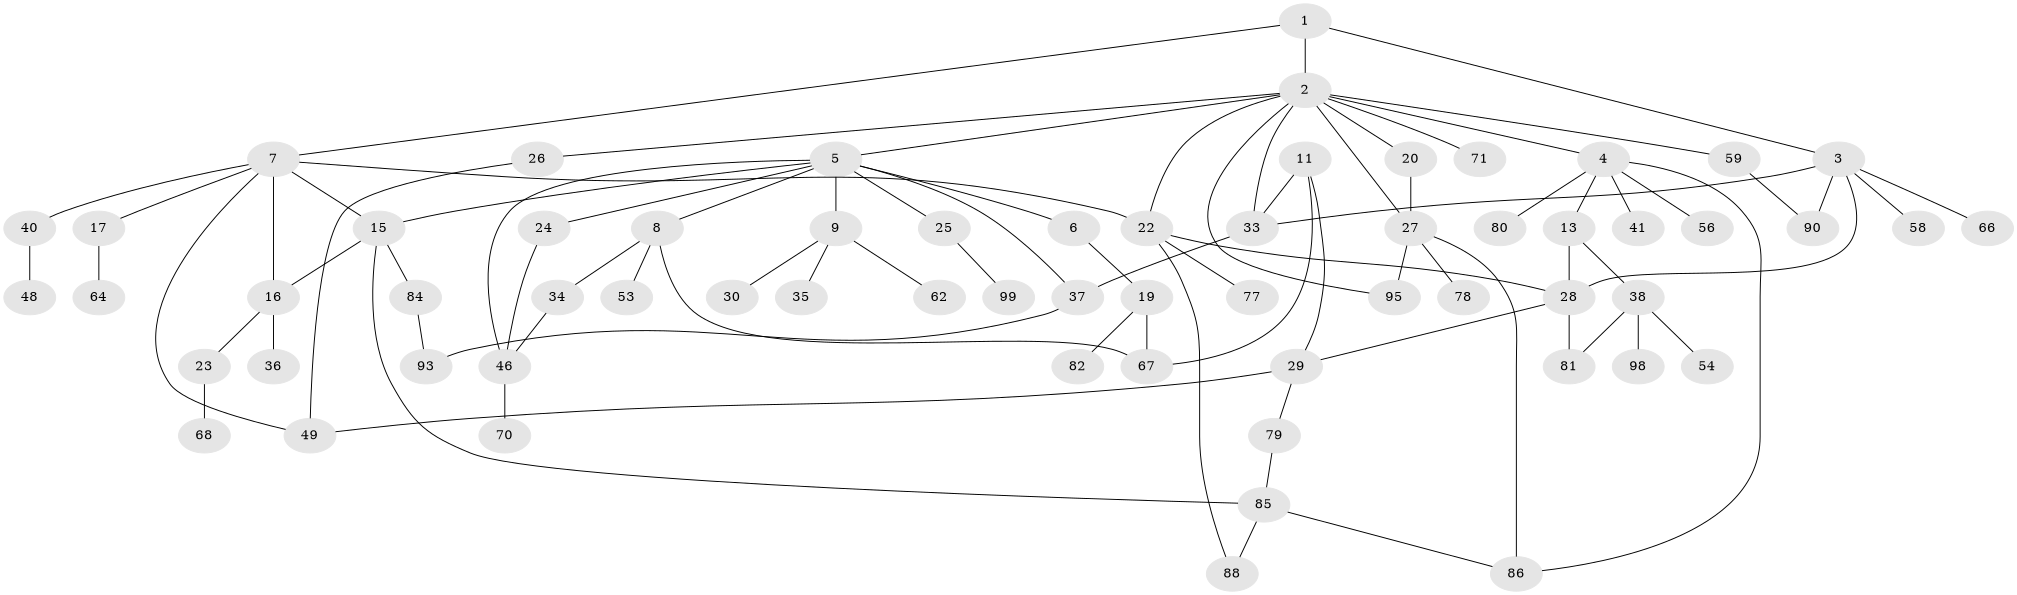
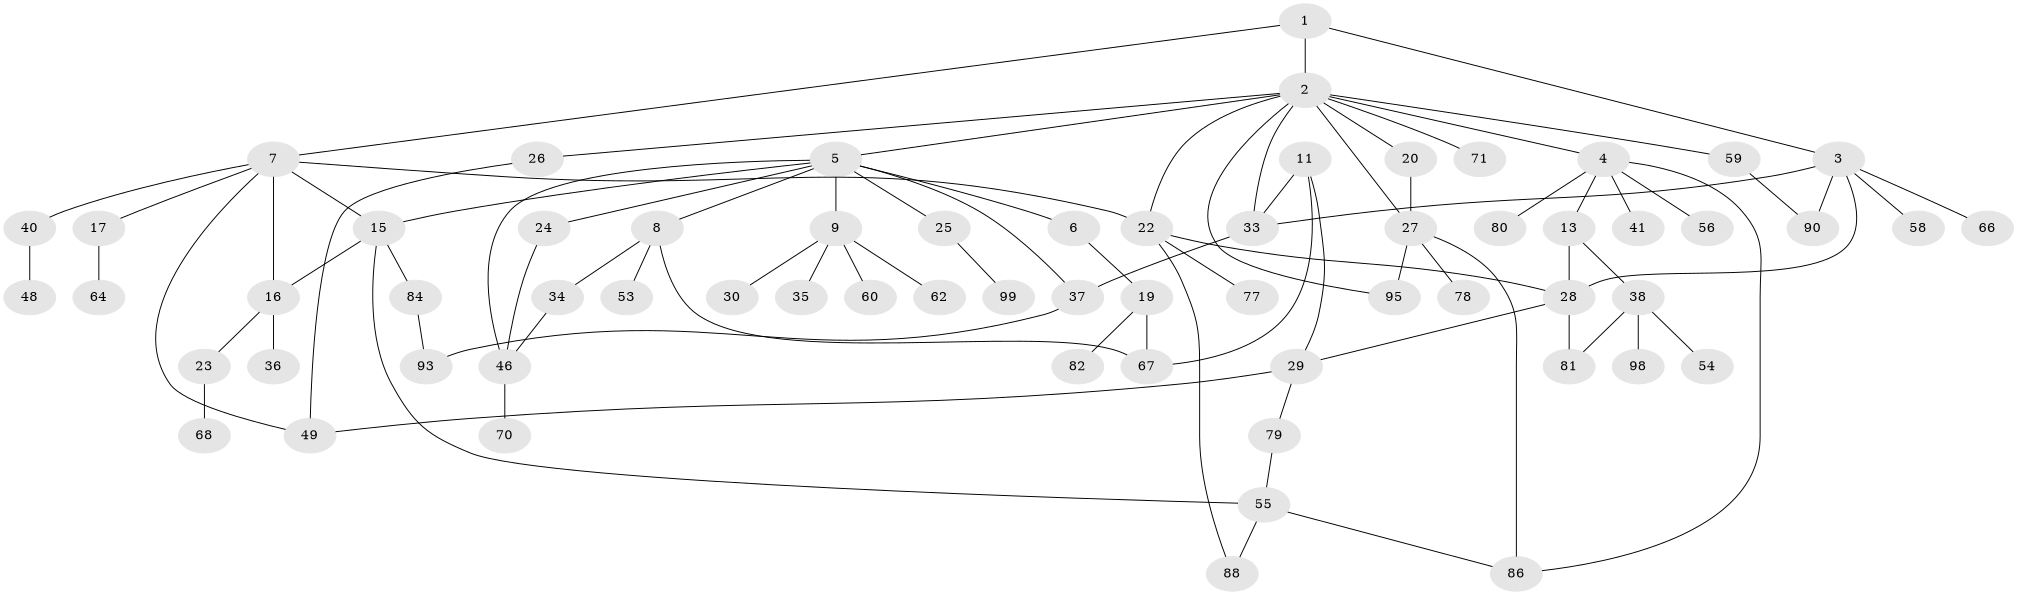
none -> (870, 298)
(1264, 505) -> (1264, 505)
